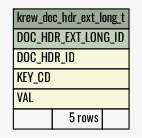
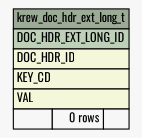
(84, 118) -> (85, 118)
